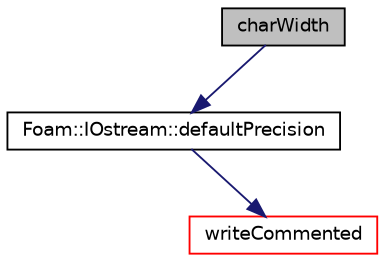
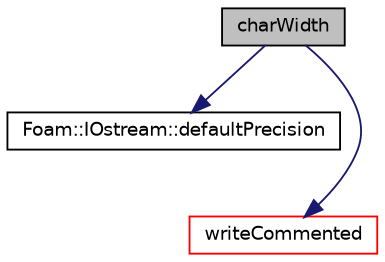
(221, 177) -> (360, 122)
